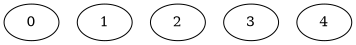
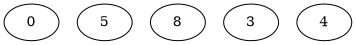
(105, 22) -> (105, 22)
(178, 22) -> (178, 22)
